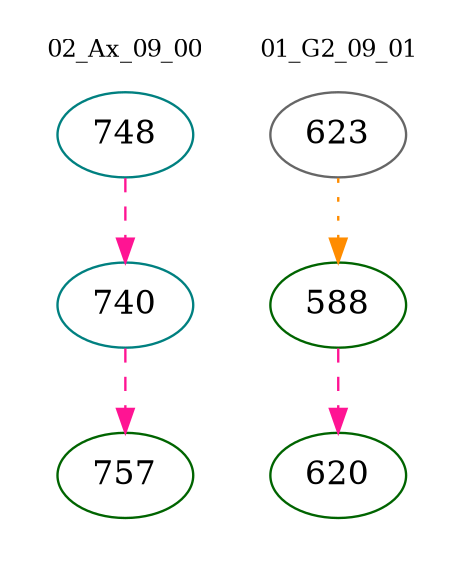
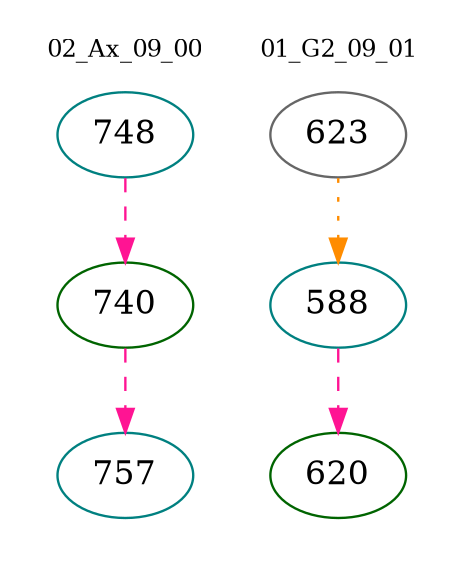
(125, 305) -> (125, 305)
(338, 305) -> (338, 305)
(125, 475) -> (125, 475)
